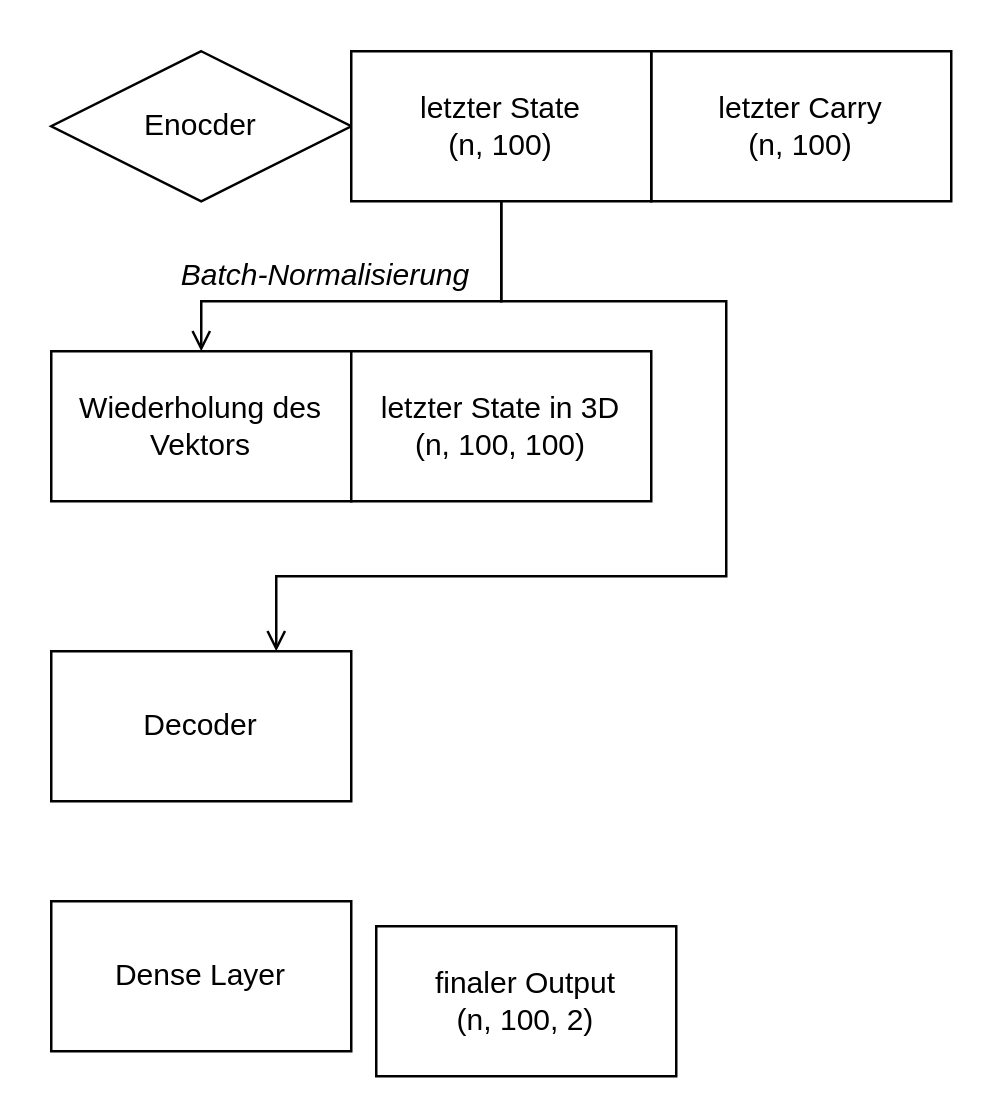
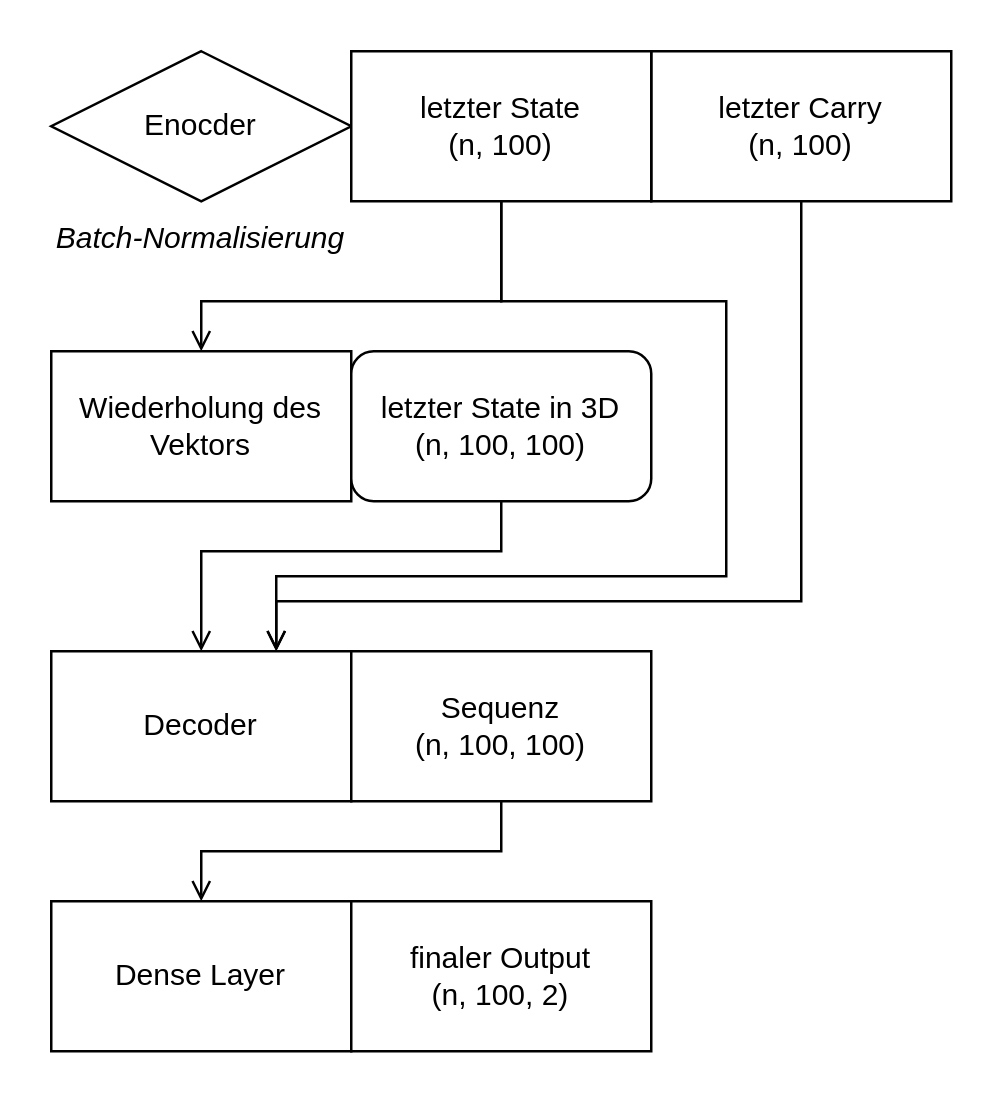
(326, 276) -> (201, 239)
(501, 426) -> (501, 426)
none -> (329, 551)
none -> (741, 601)
none -> (501, 726)
none -> (354, 851)
(526, 1001) -> (501, 976)
